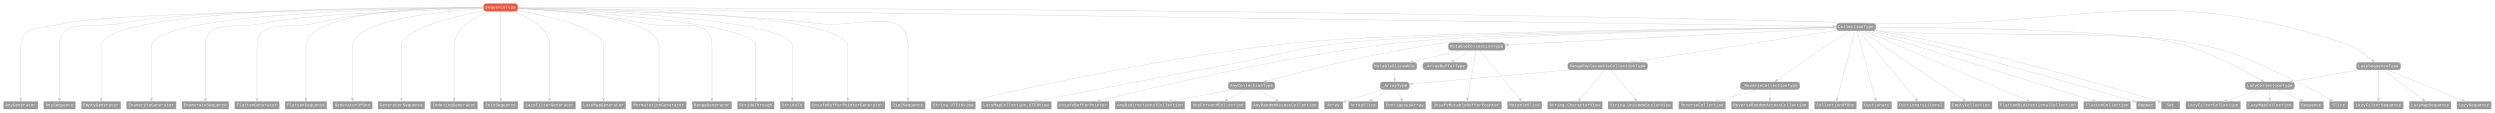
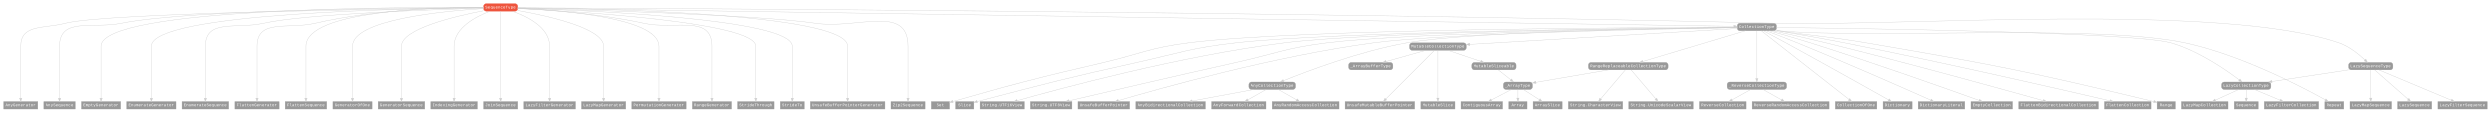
(1016, 105) -> (1051, 105)
none -> (2166, 105)
